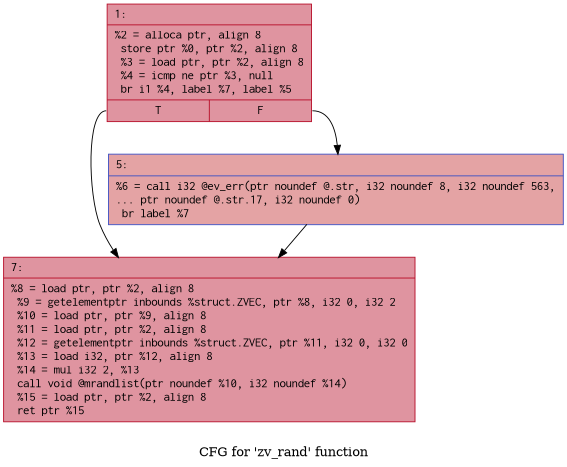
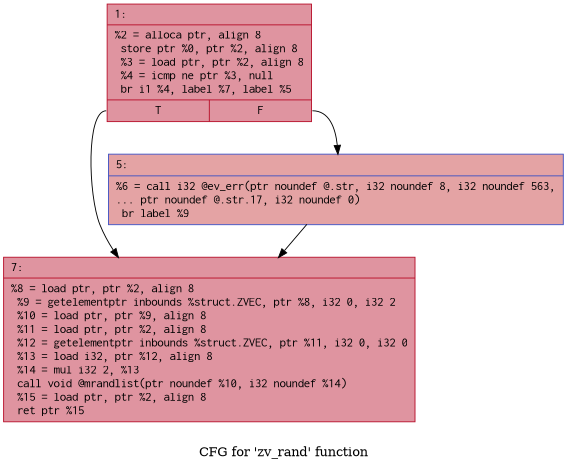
(153, 213) -> (153, 213)
